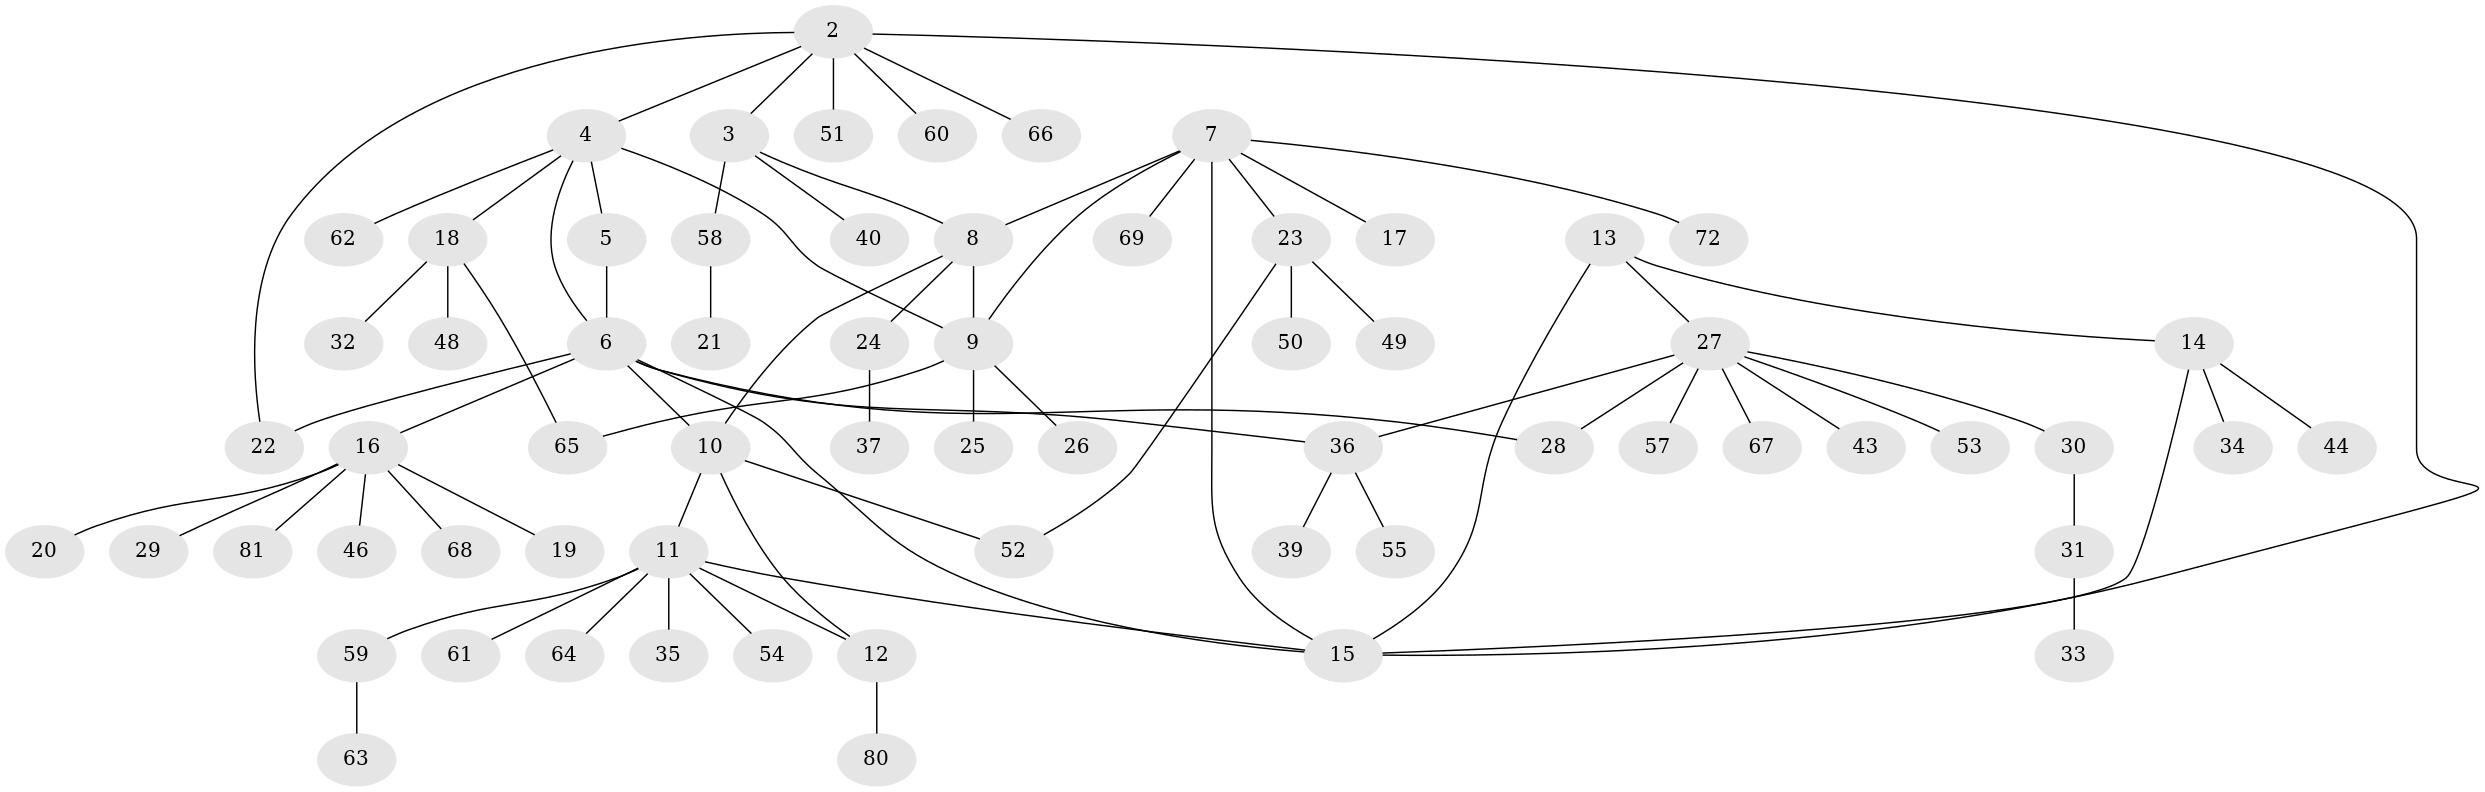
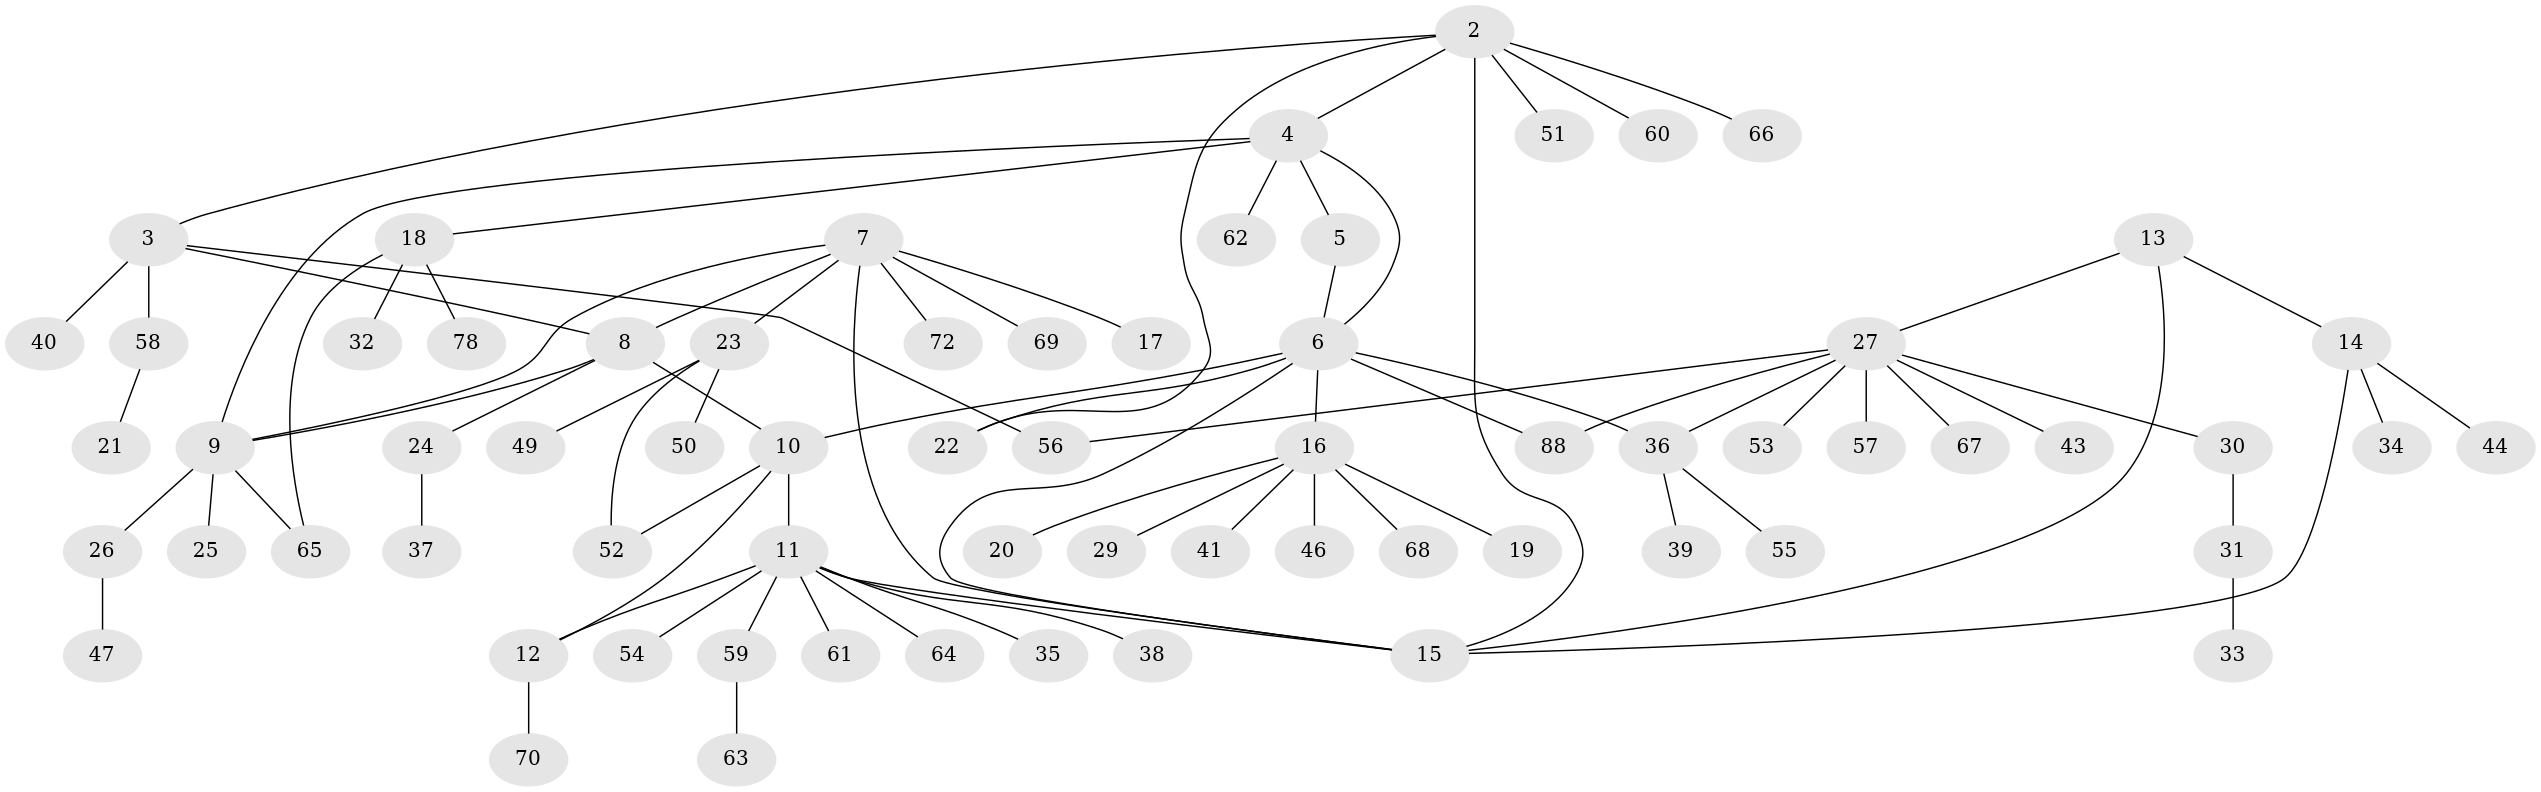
(448, 344) -> (467, 344)
none -> (1052, 448)
(1554, 448) -> (1554, 448)
(253, 552) -> (1210, 552)
none -> (103, 656)
none -> (1153, 656)
(877, 760) -> (529, 760)
